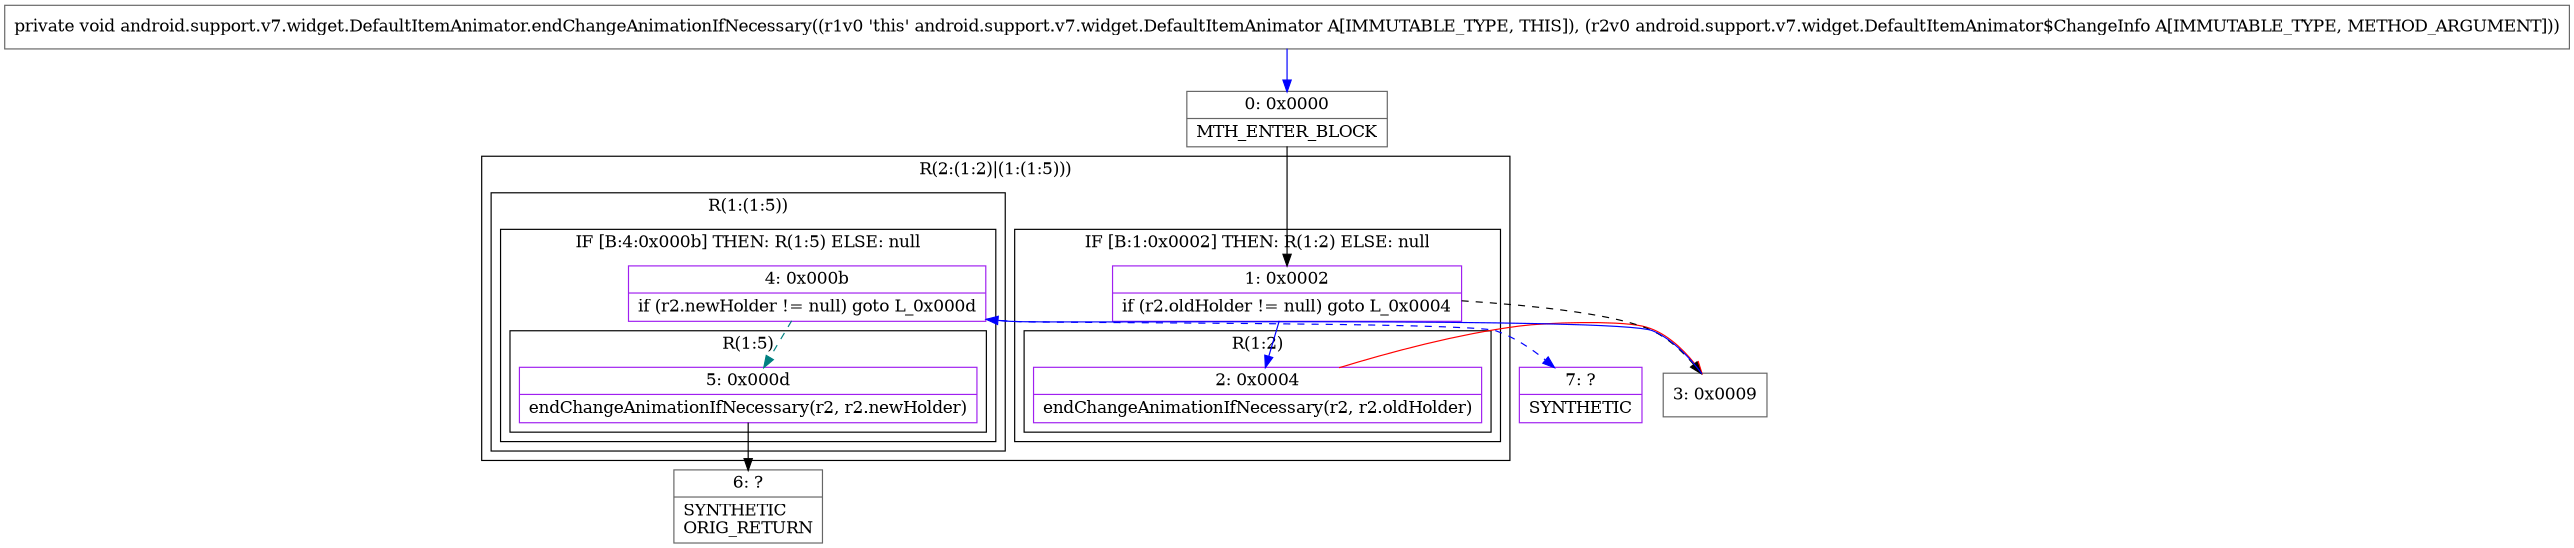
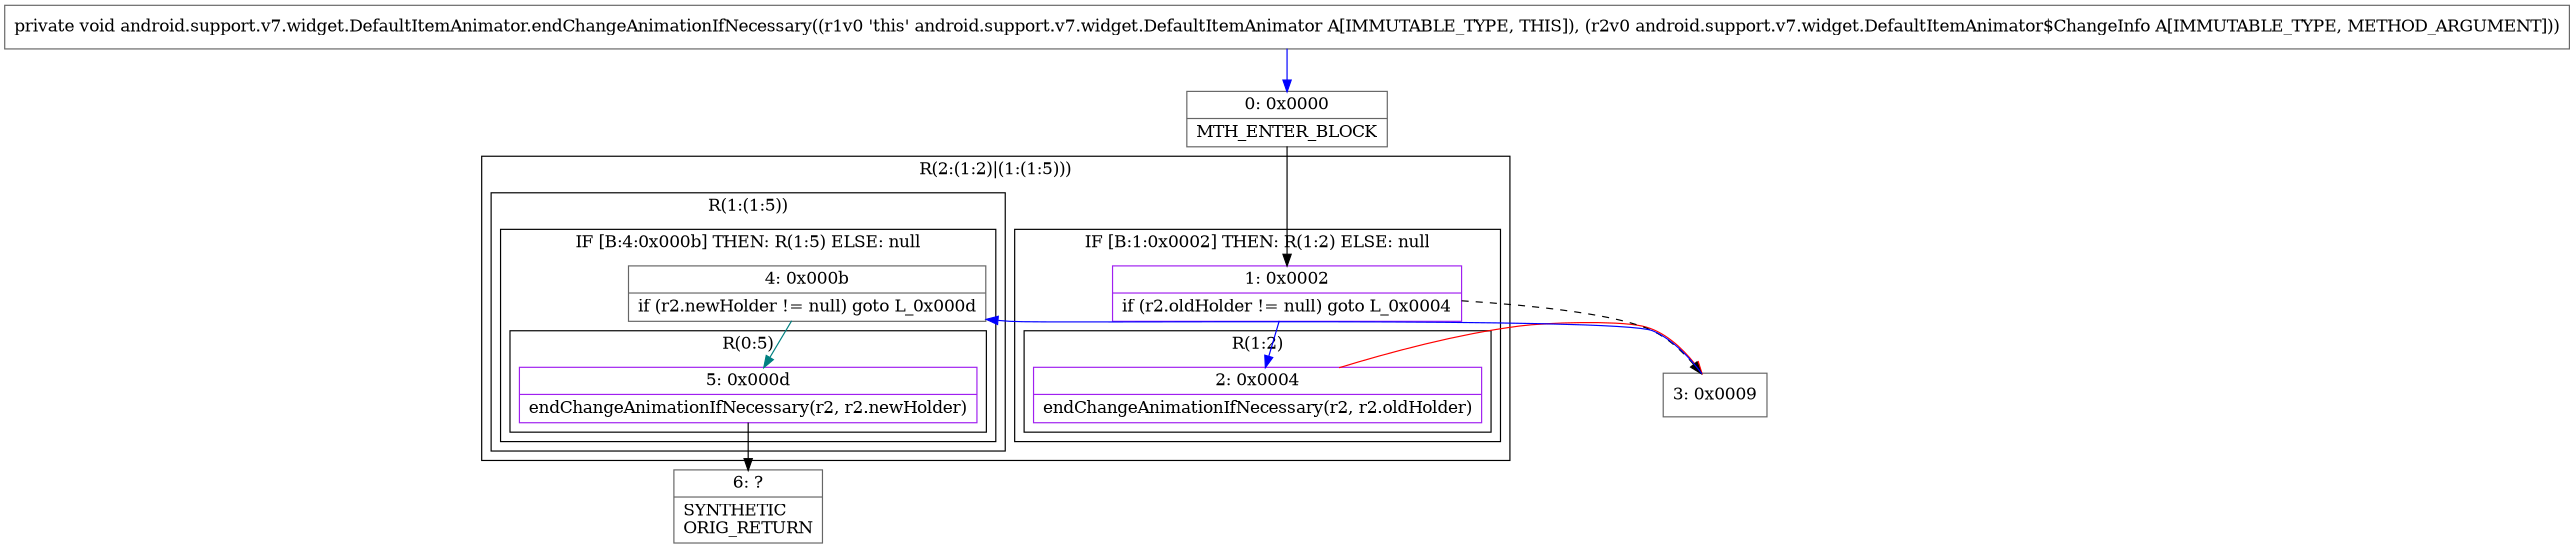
(807, 294) -> (807, 294)
(781, 339) -> (781, 339)
(748, 344) -> (748, 344)
(1581, 395) -> none
